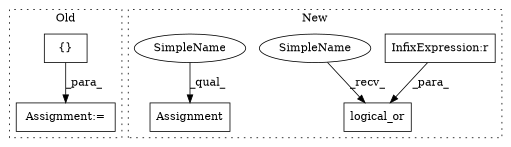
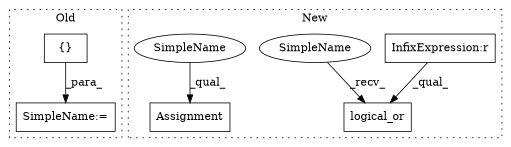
(431, 83) -> (431, 83)
(66, 117) -> (66, 117)
